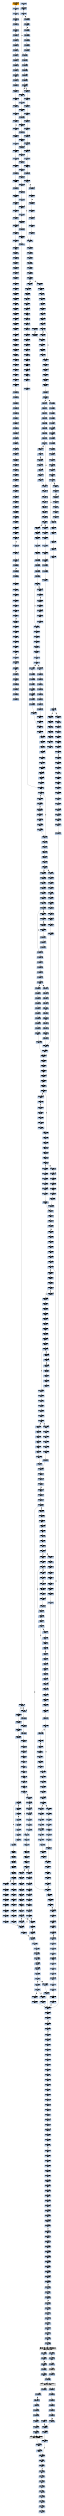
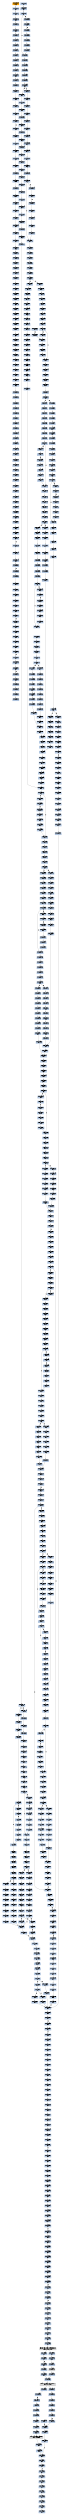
(37, 632) -> none
